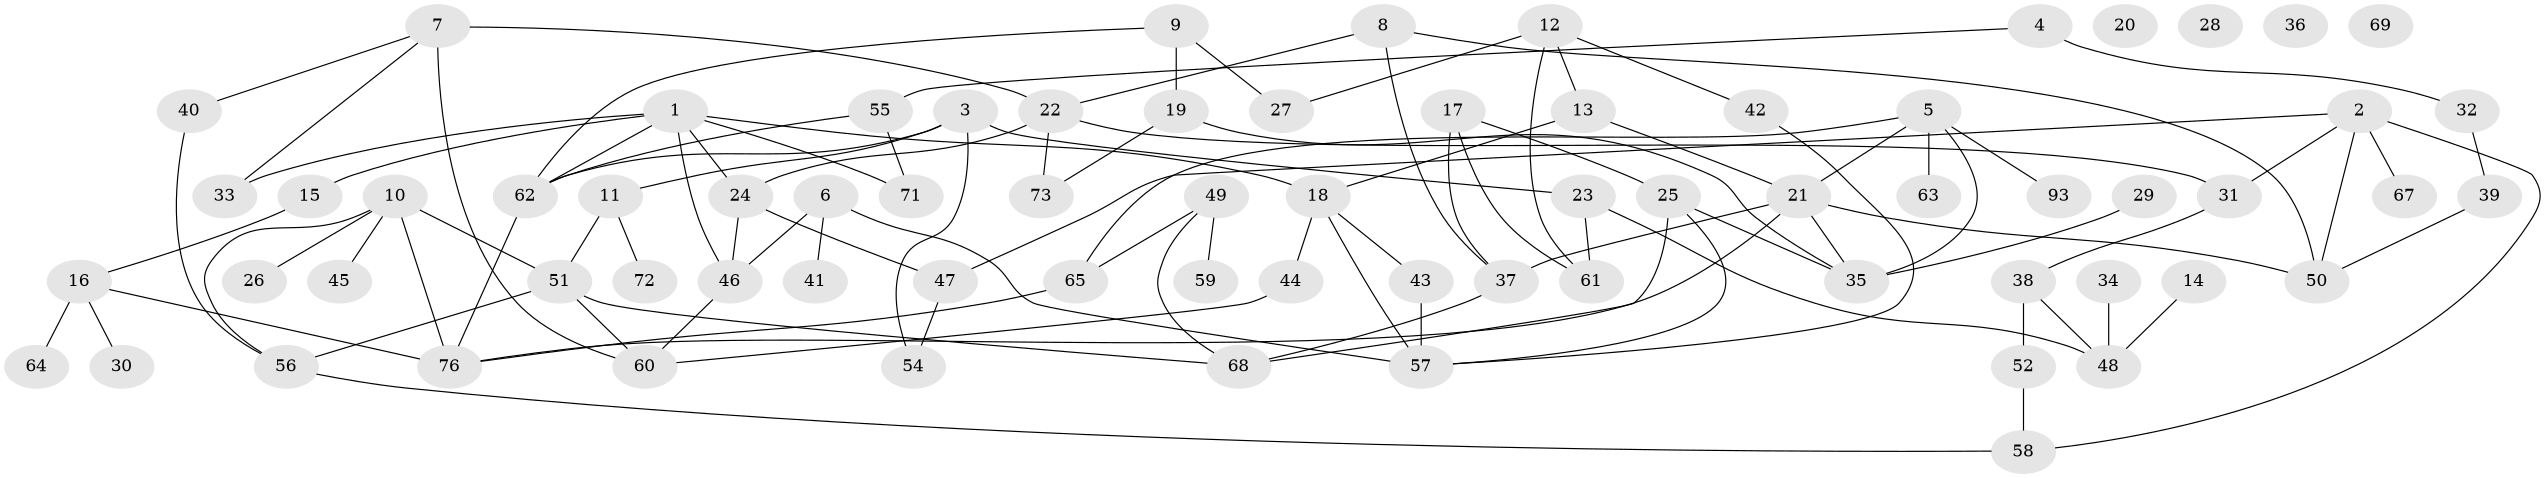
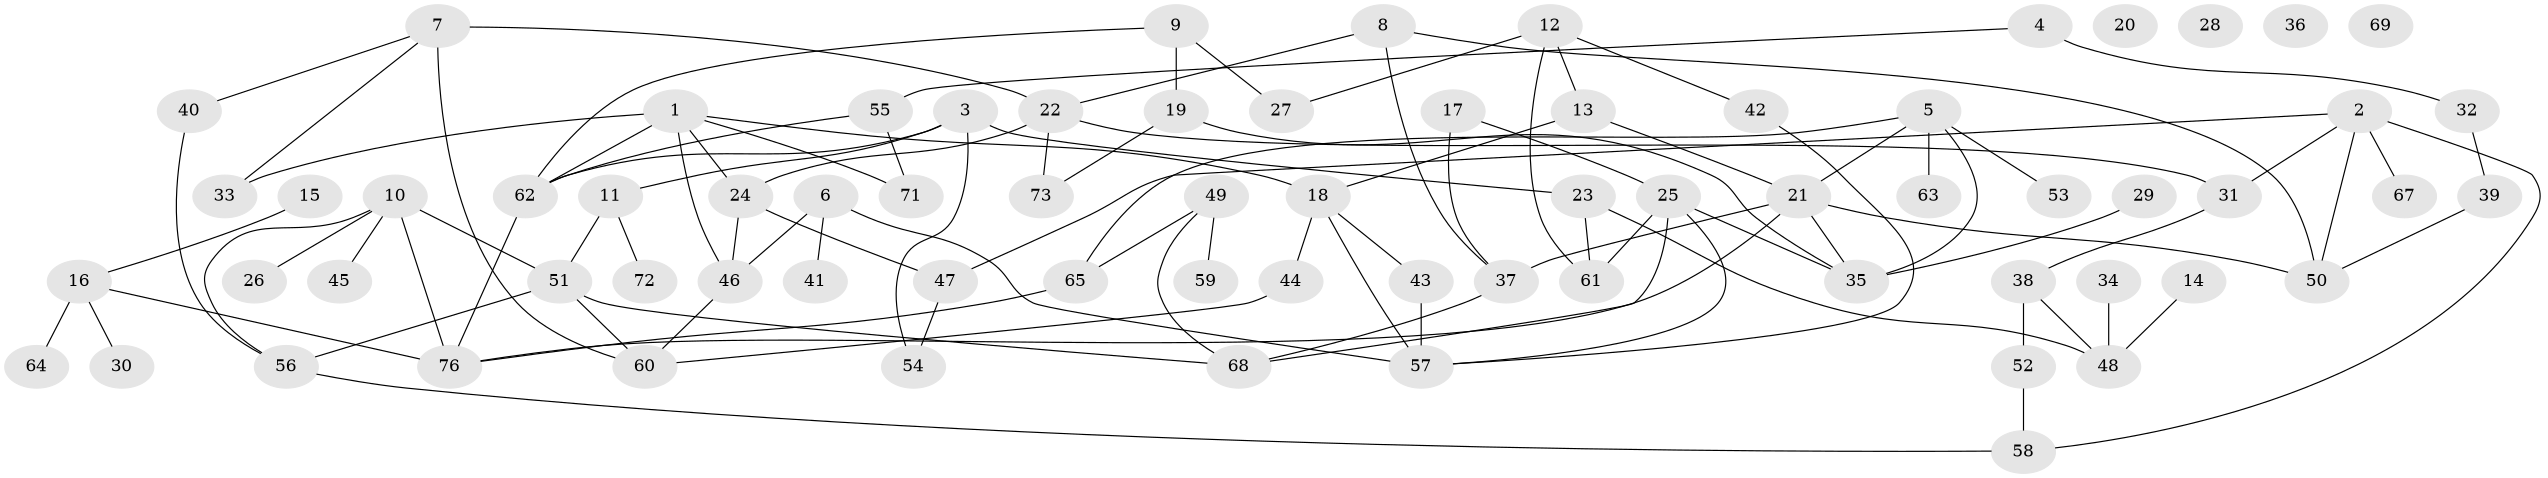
(487, 141) -> none
(2059, 196) -> (2059, 196)
(1498, 212) -> (1621, 249)
